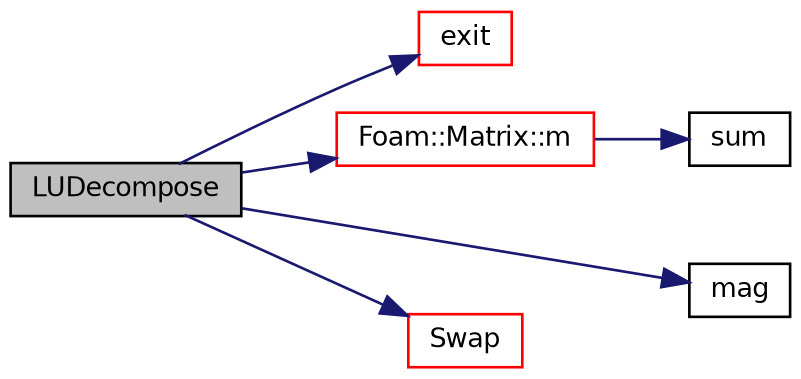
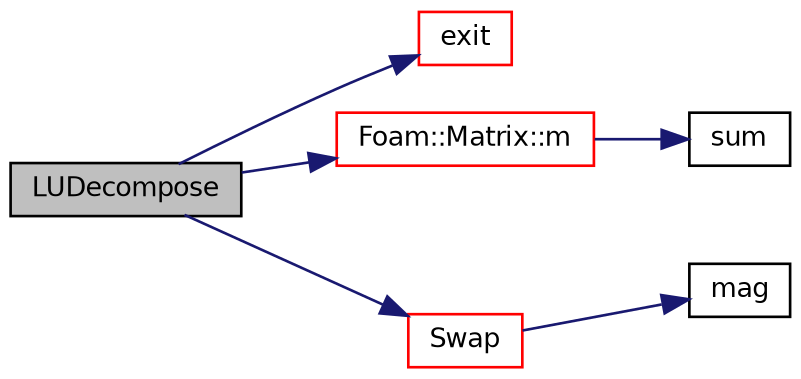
(452, 243) -> (592, 317)
